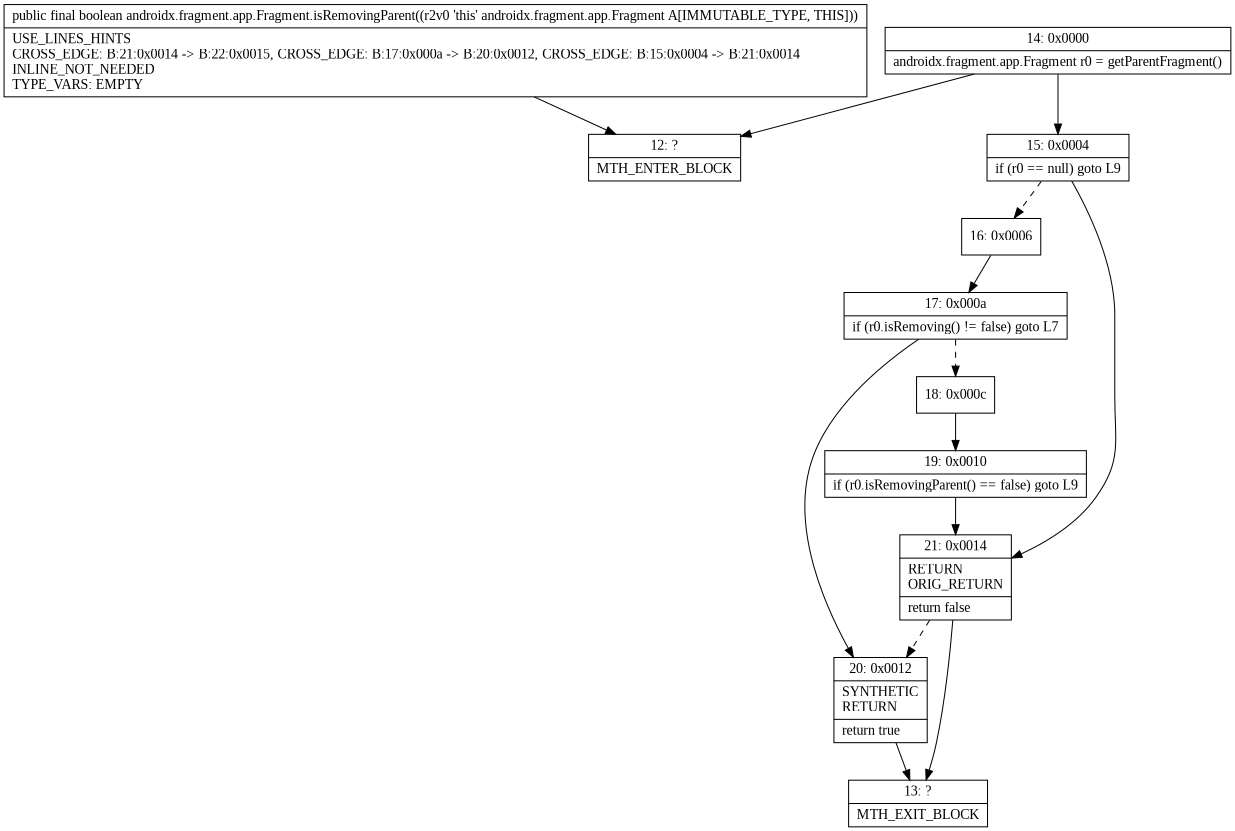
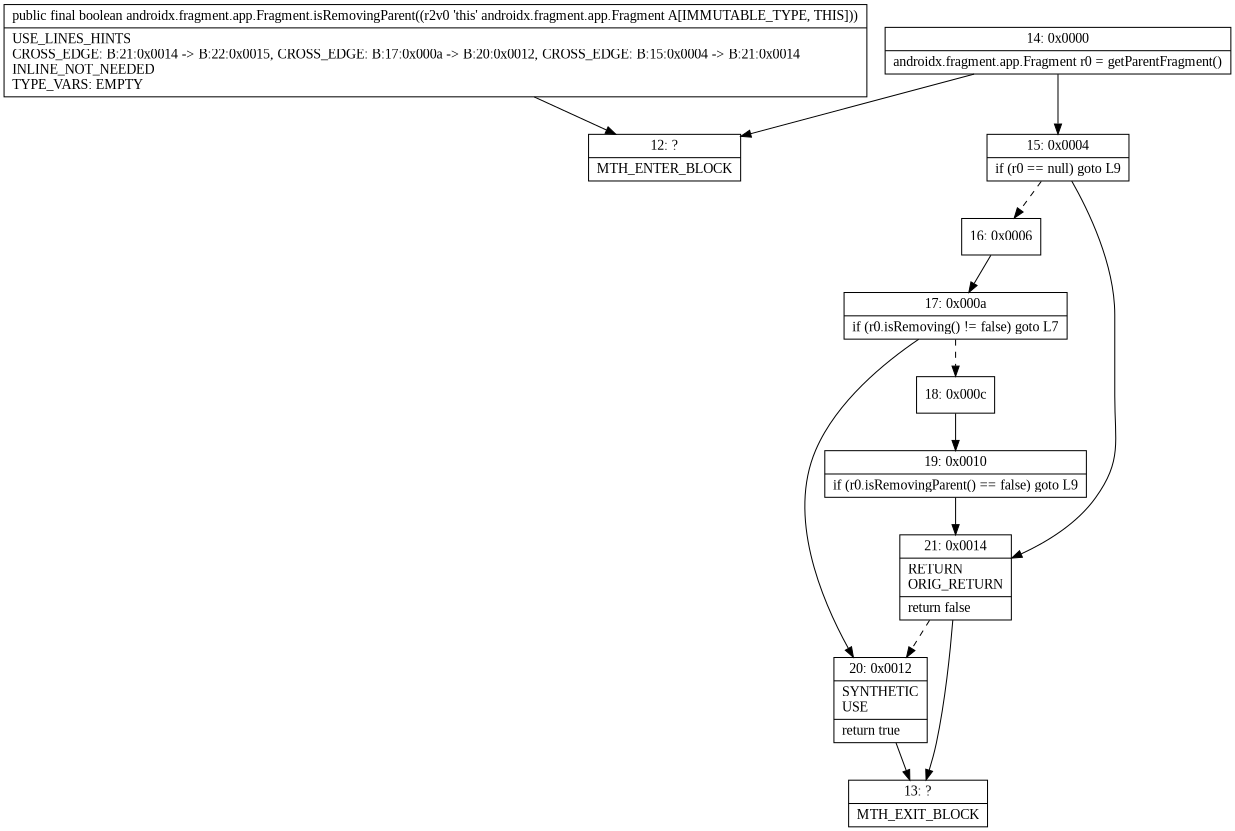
(870, 707) -> (855, 707)
